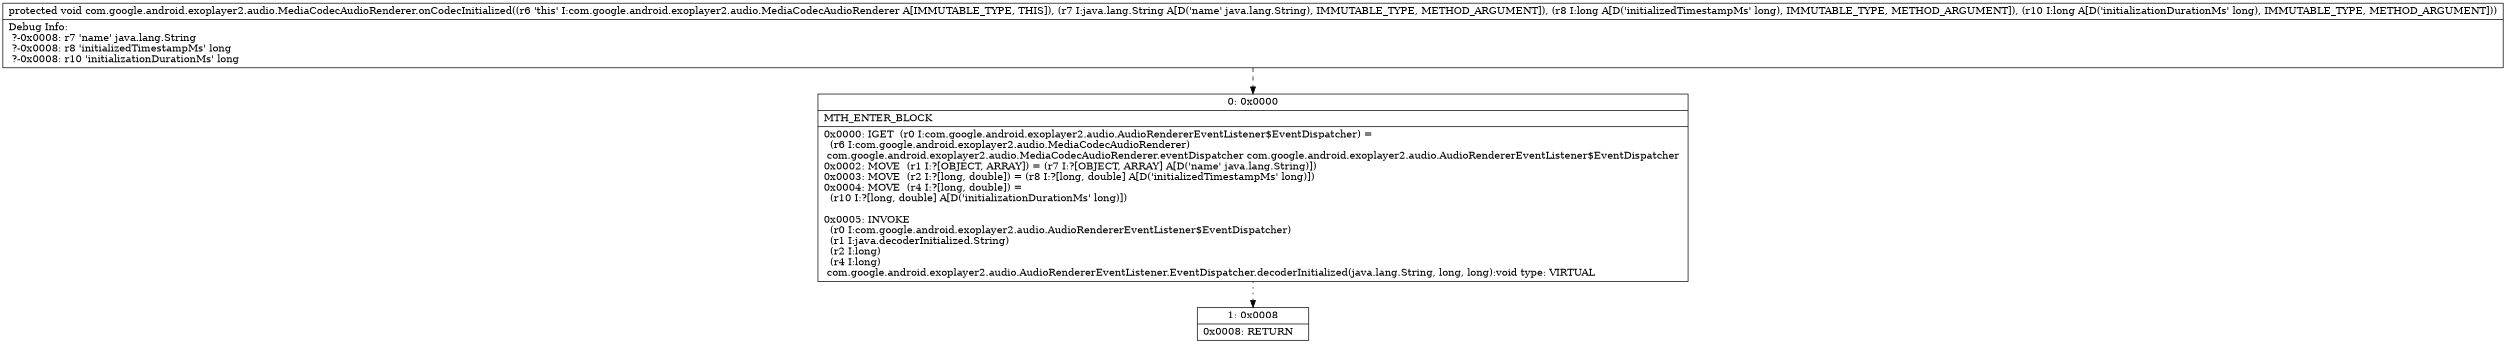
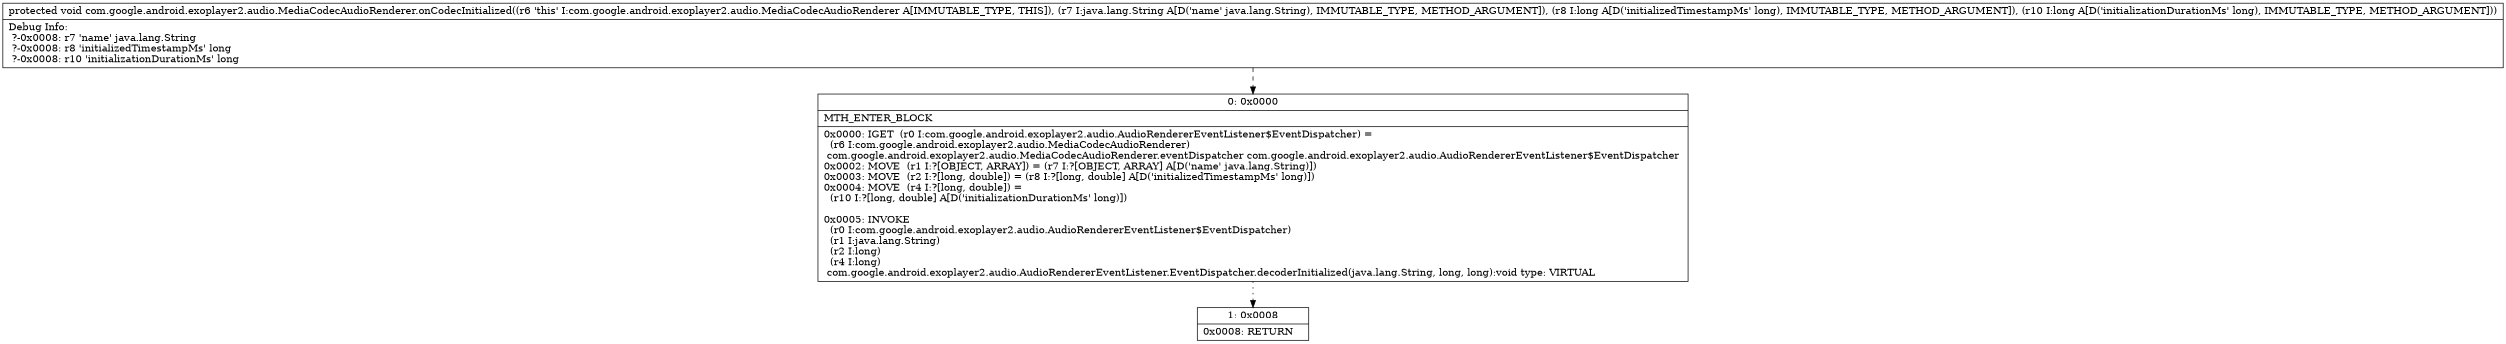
(917, 241) -> (882, 241)
